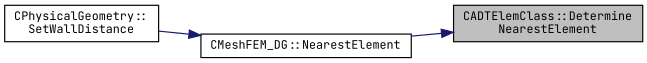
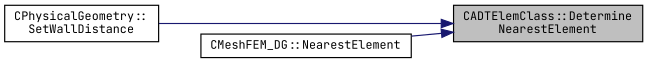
(174, 33) -> (300, 23)
